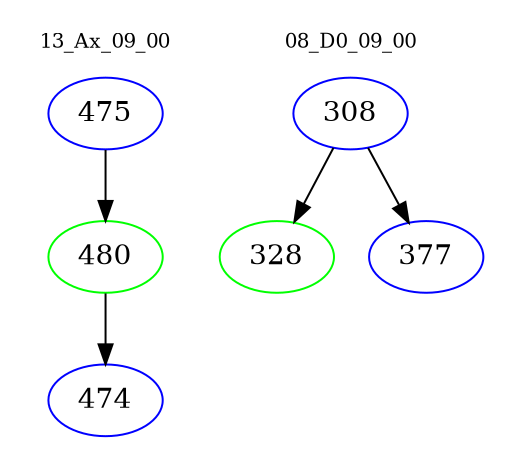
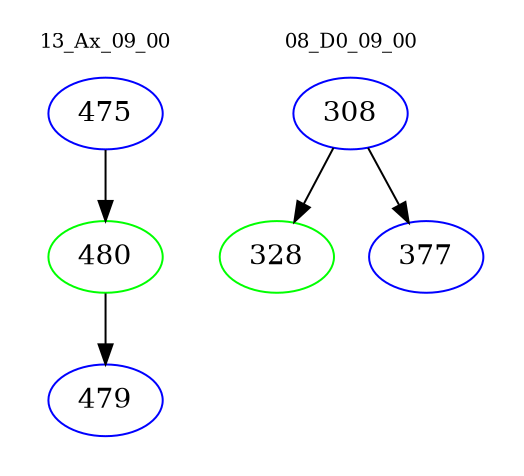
(106, 400) -> (106, 400)
